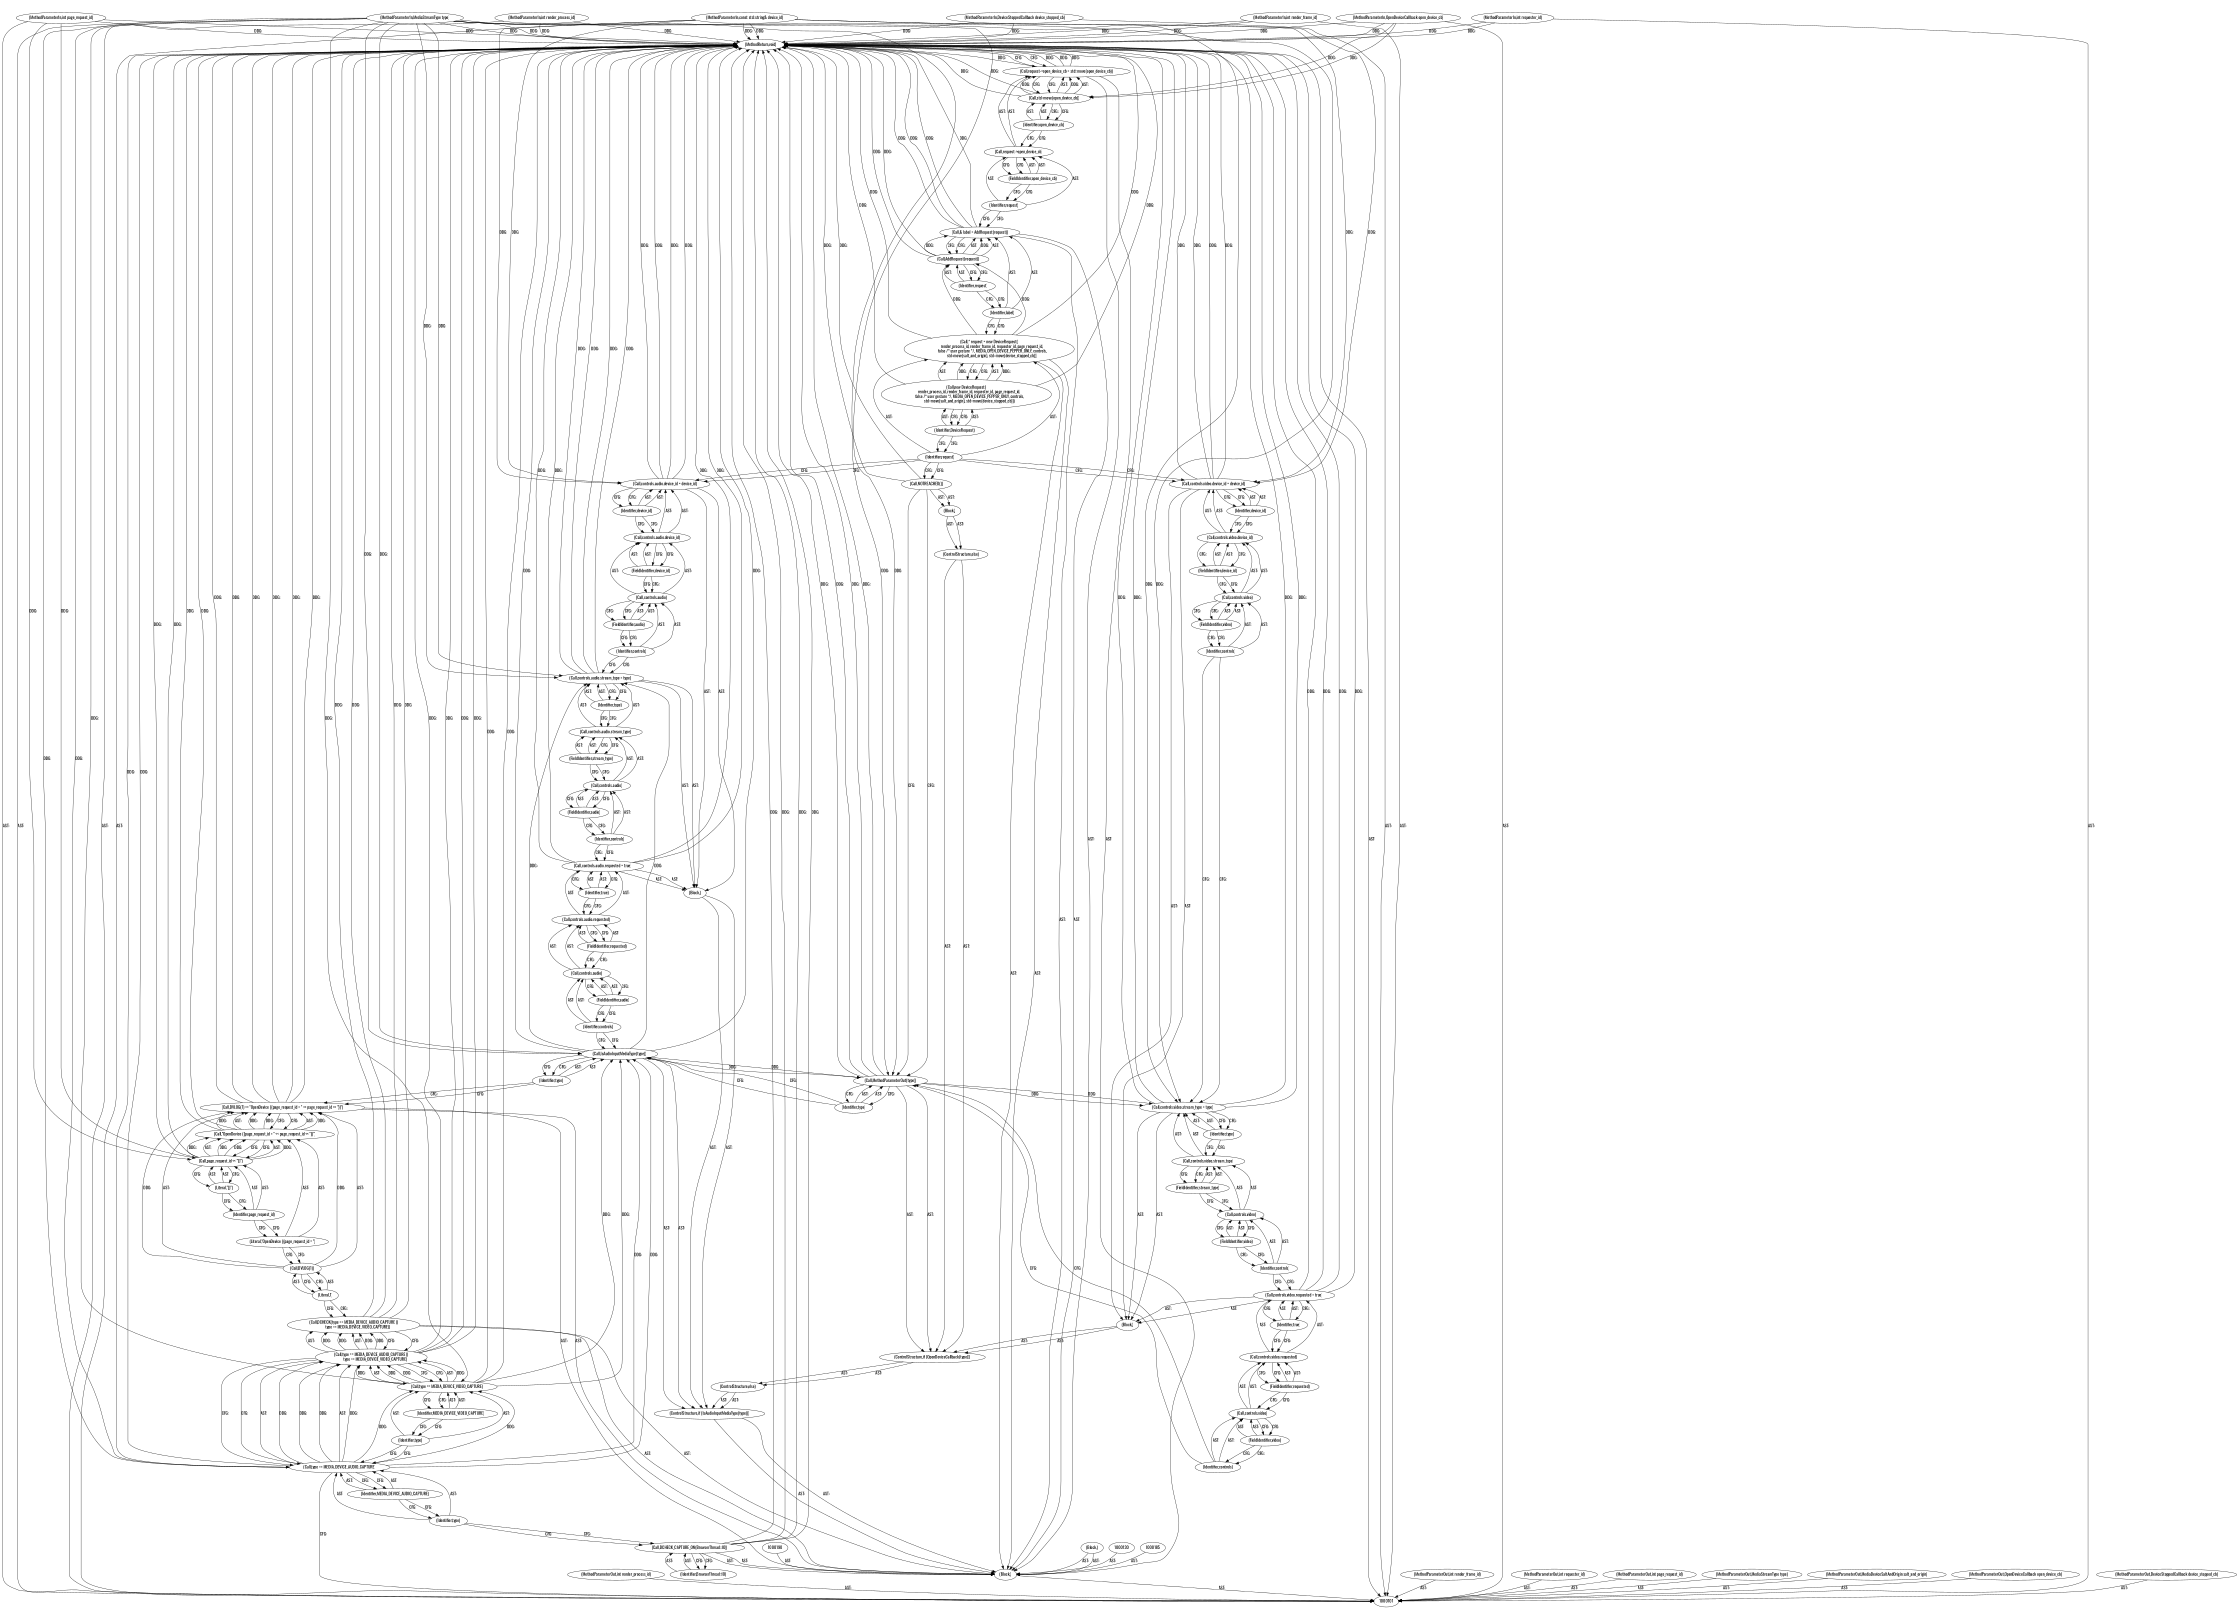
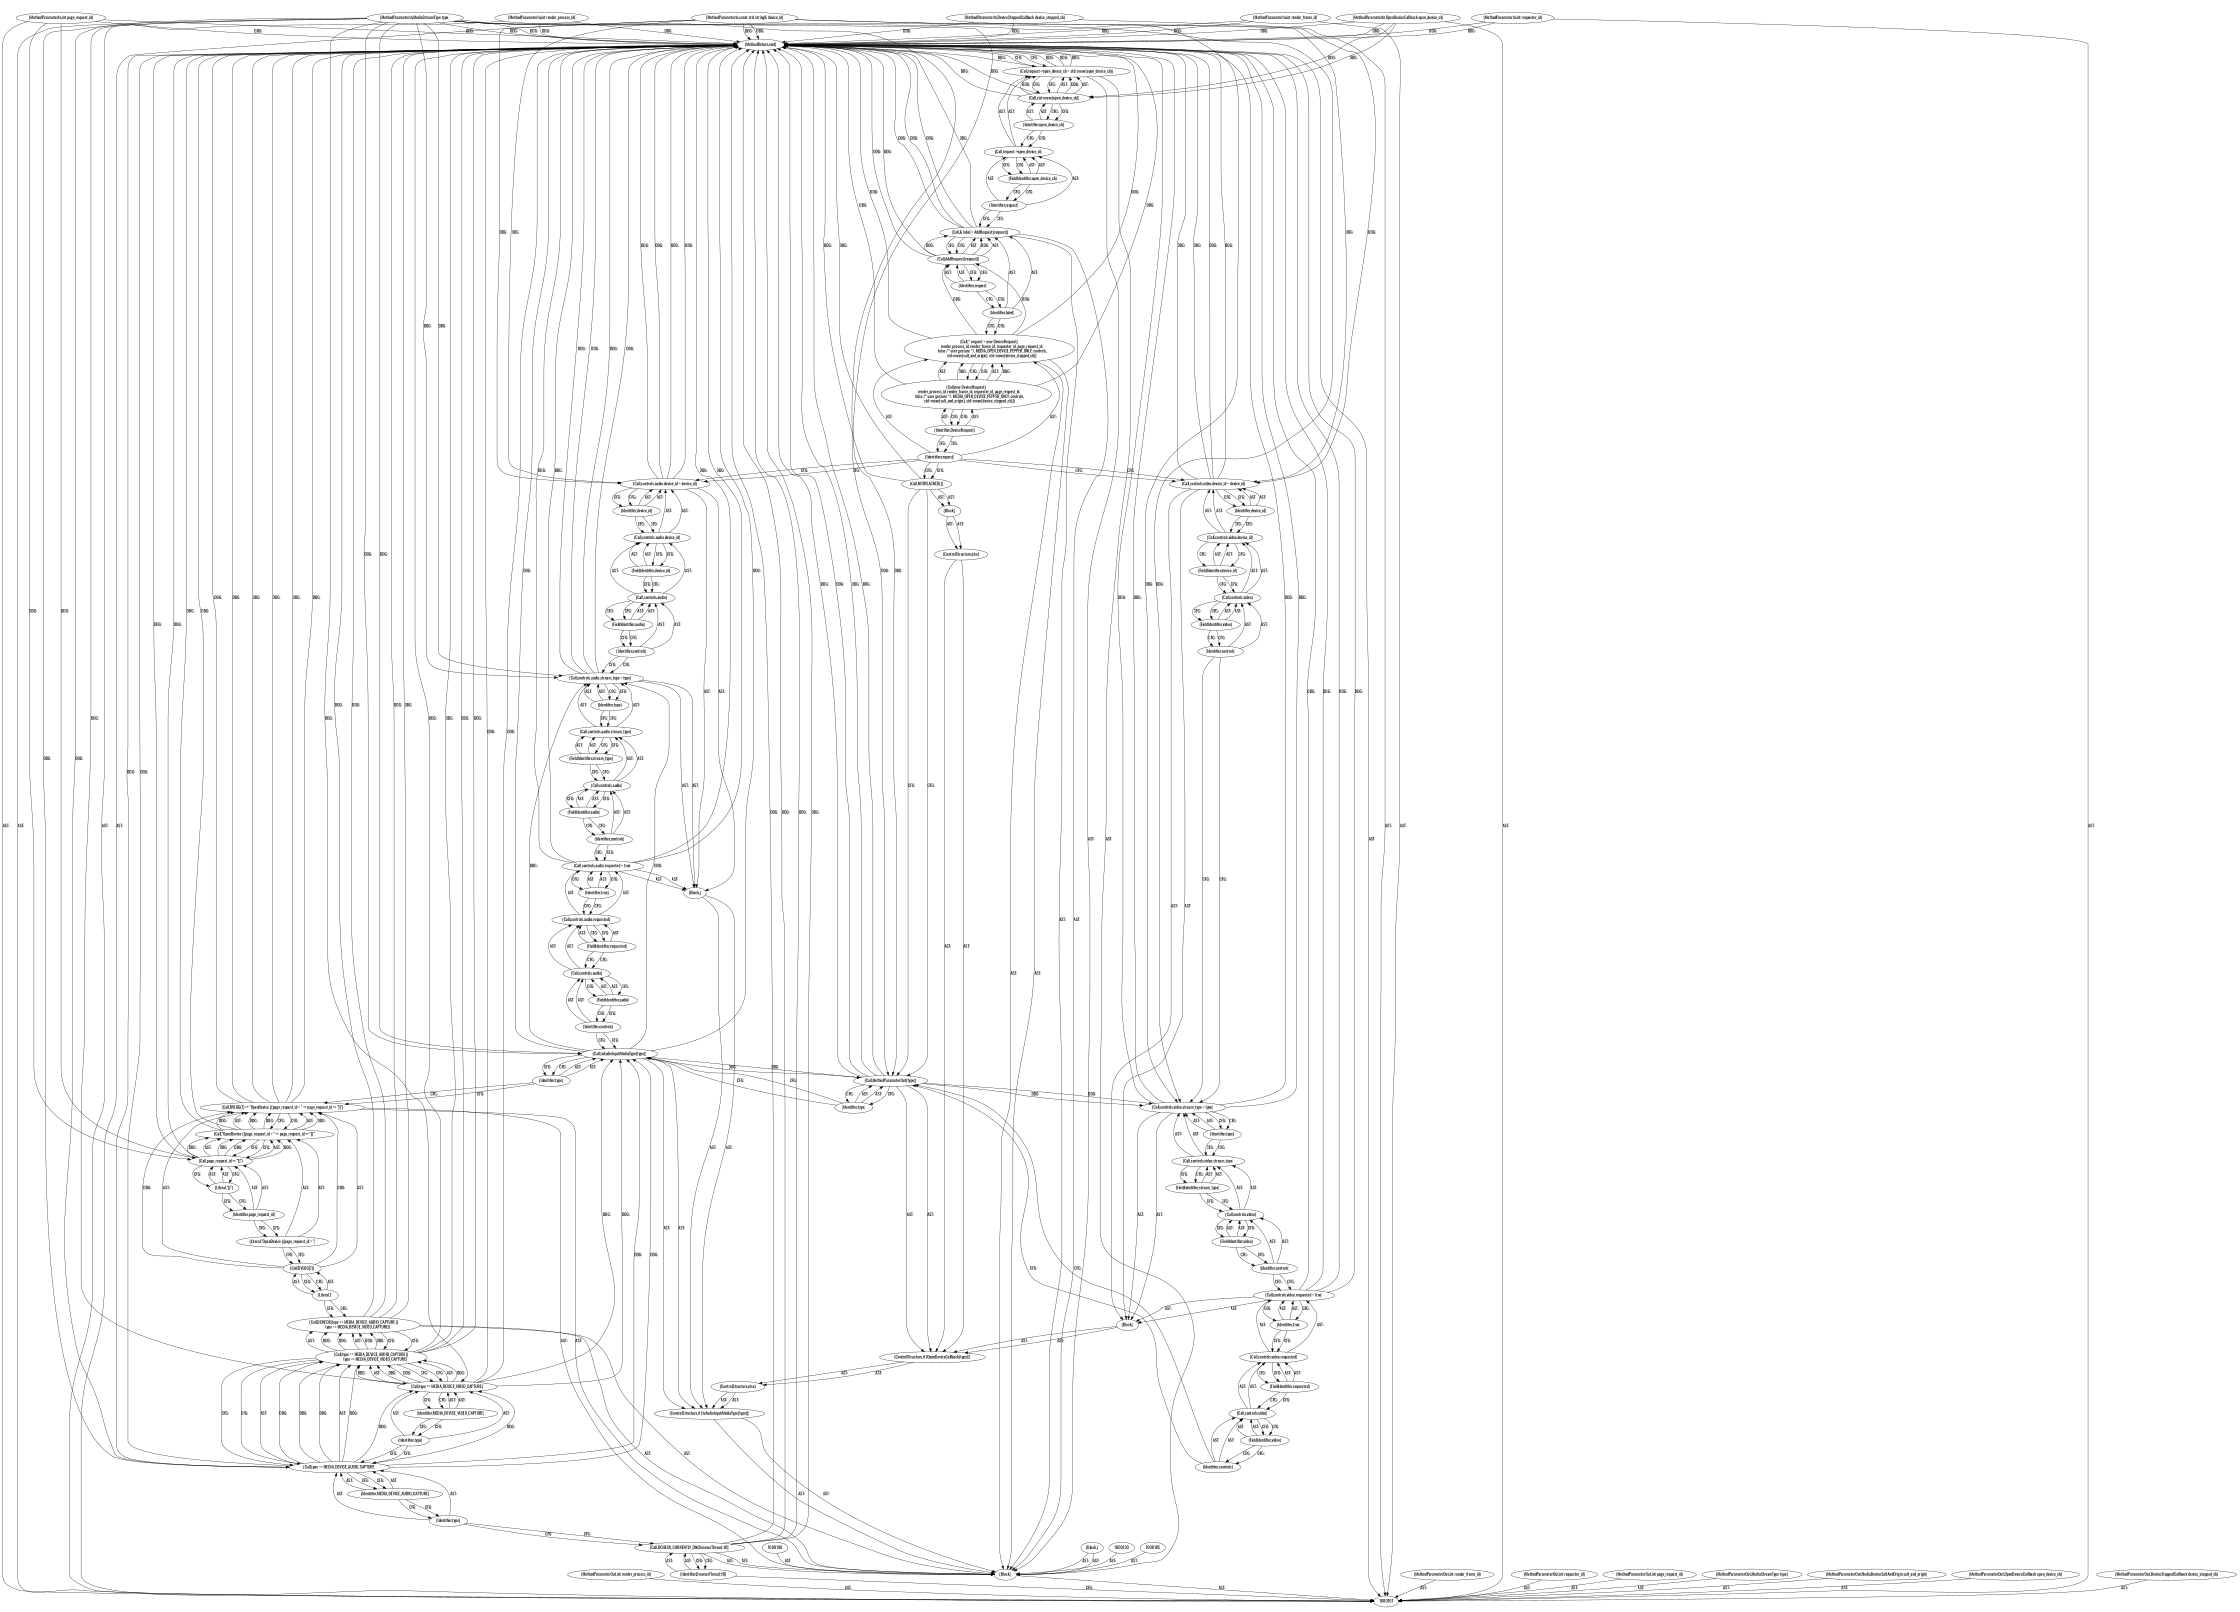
(690, 1548) -> (690, 1548)
(791, 1598) -> (1053, 1588)
